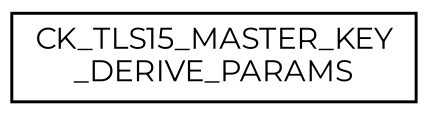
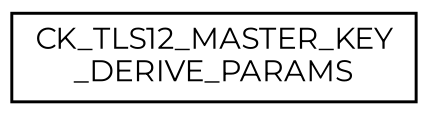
(214, 58) -> (214, 58)
